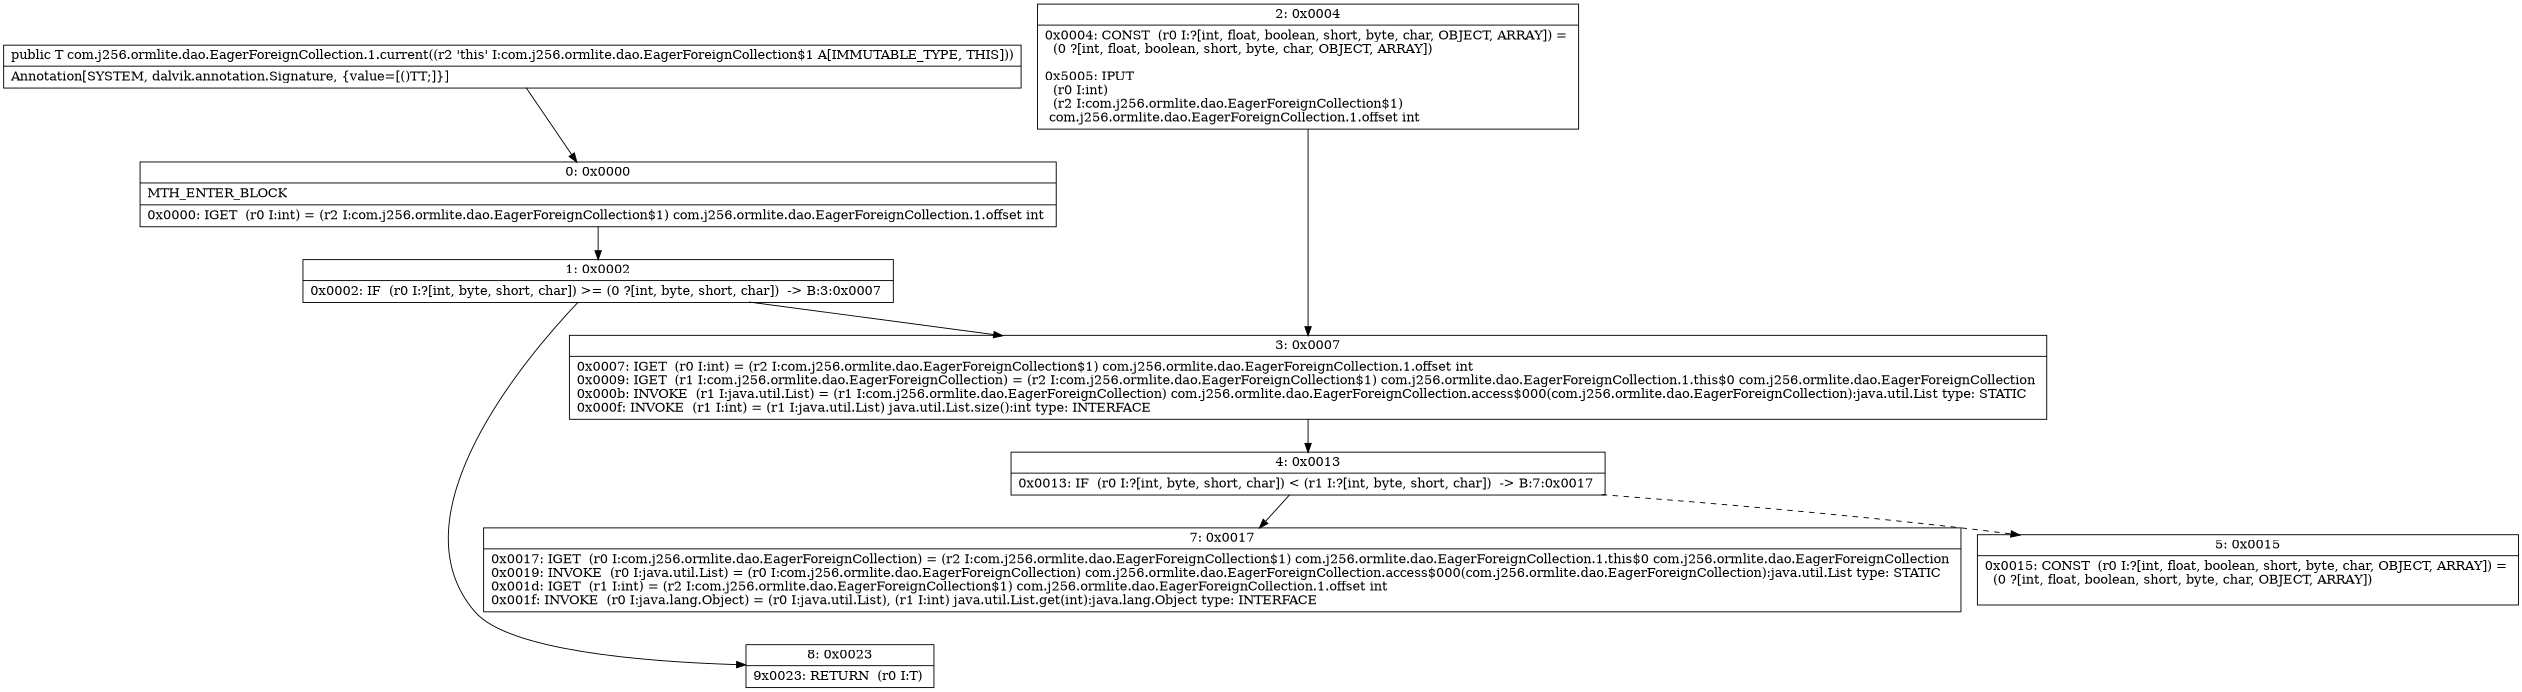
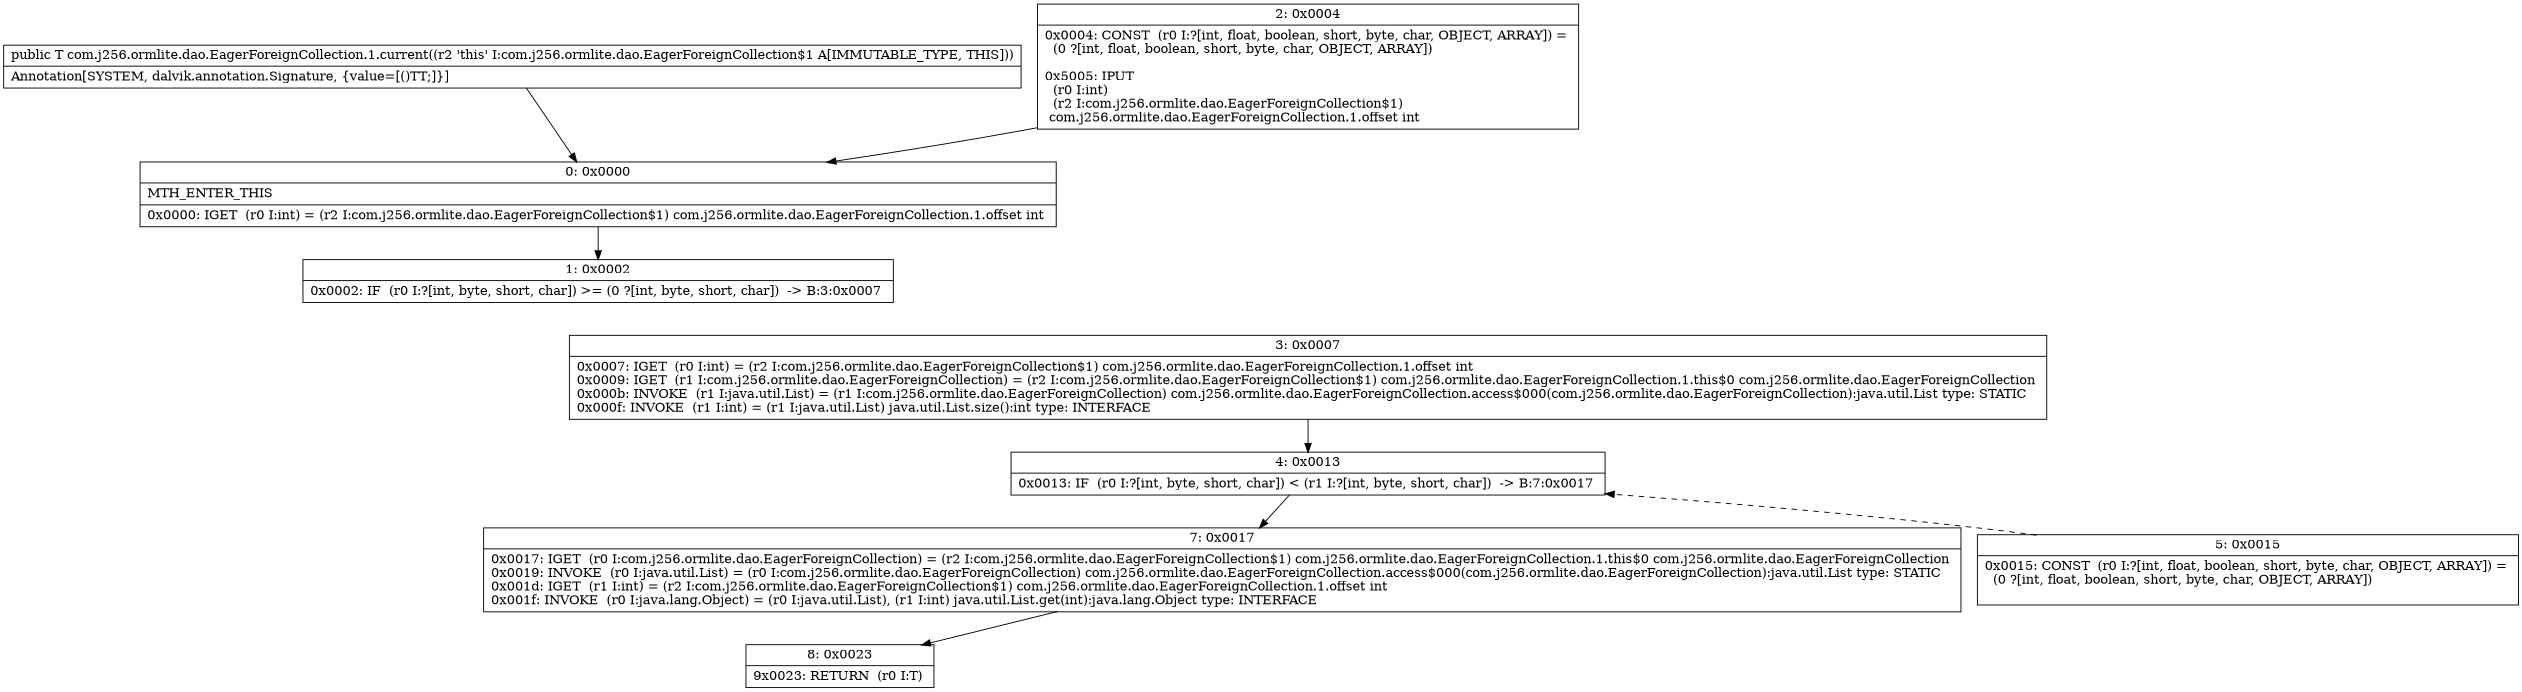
(218, 193) -> (210, 193)
(1308, 228) -> (937, 145)
(871, 318) -> none
(1807, 512) -> (1826, 512)
(455, 576) -> (994, 627)
